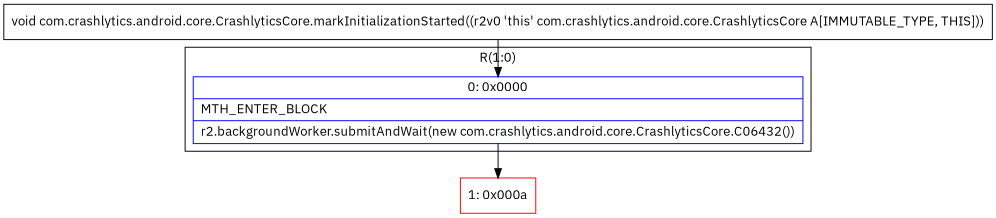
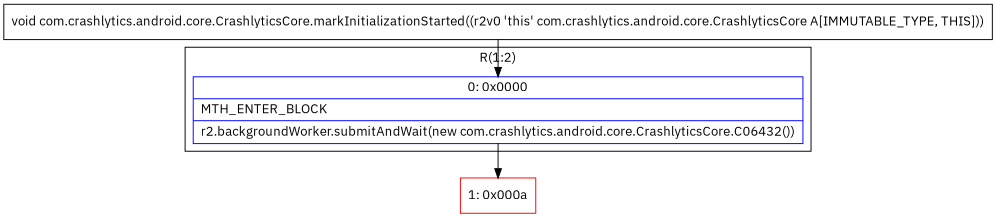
(498, 58) -> (498, 58)
